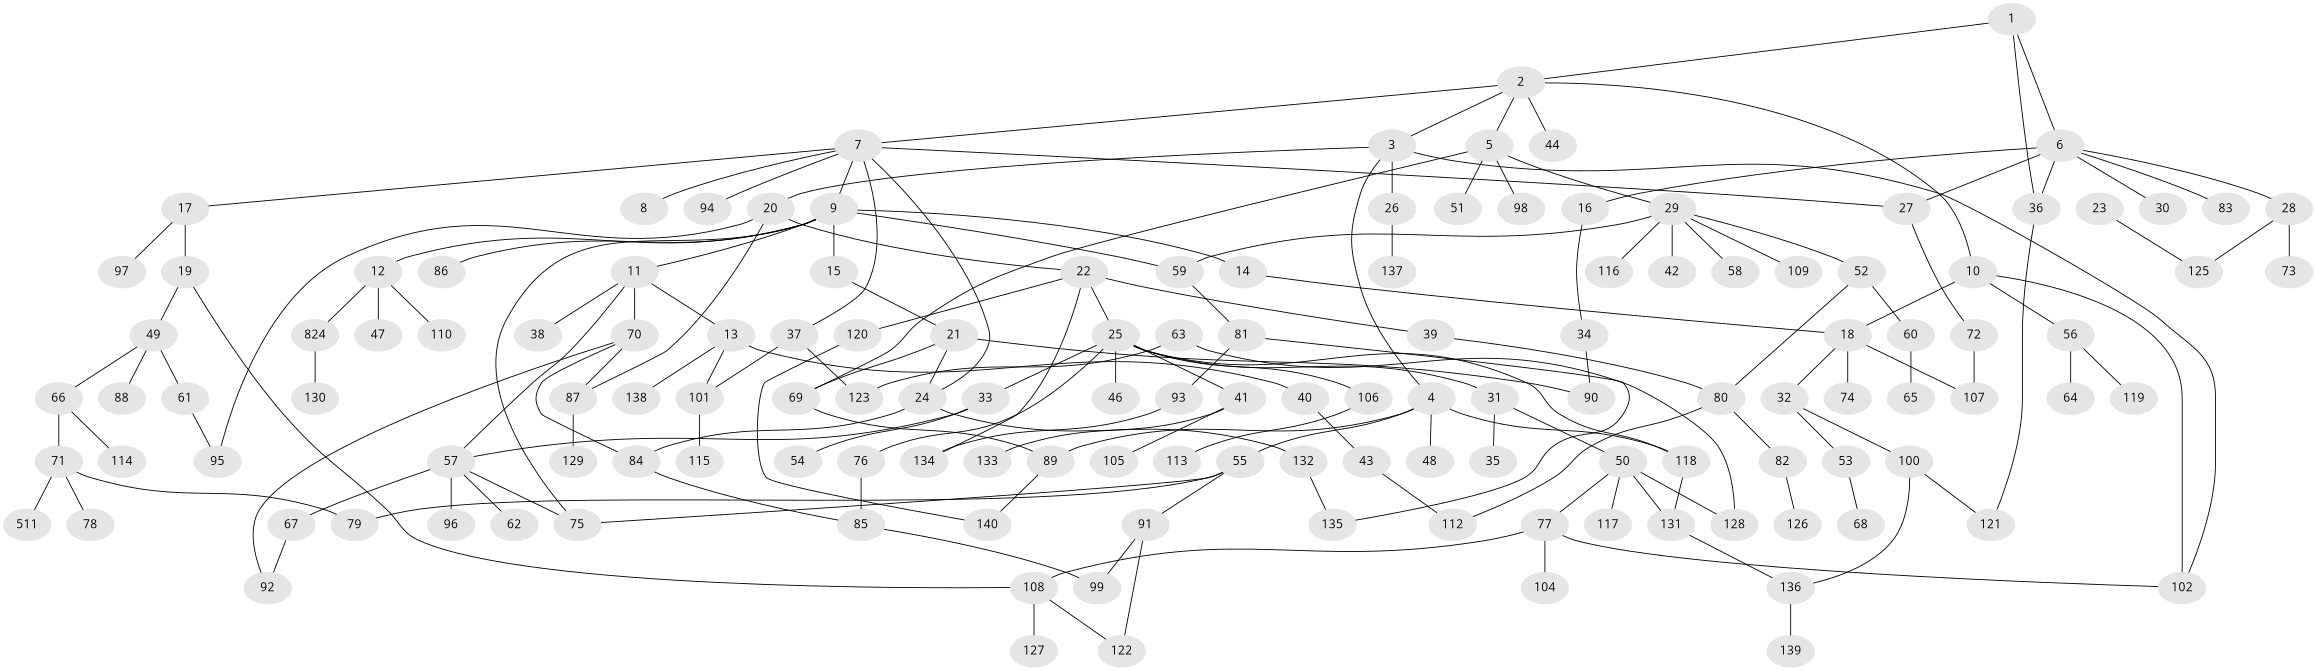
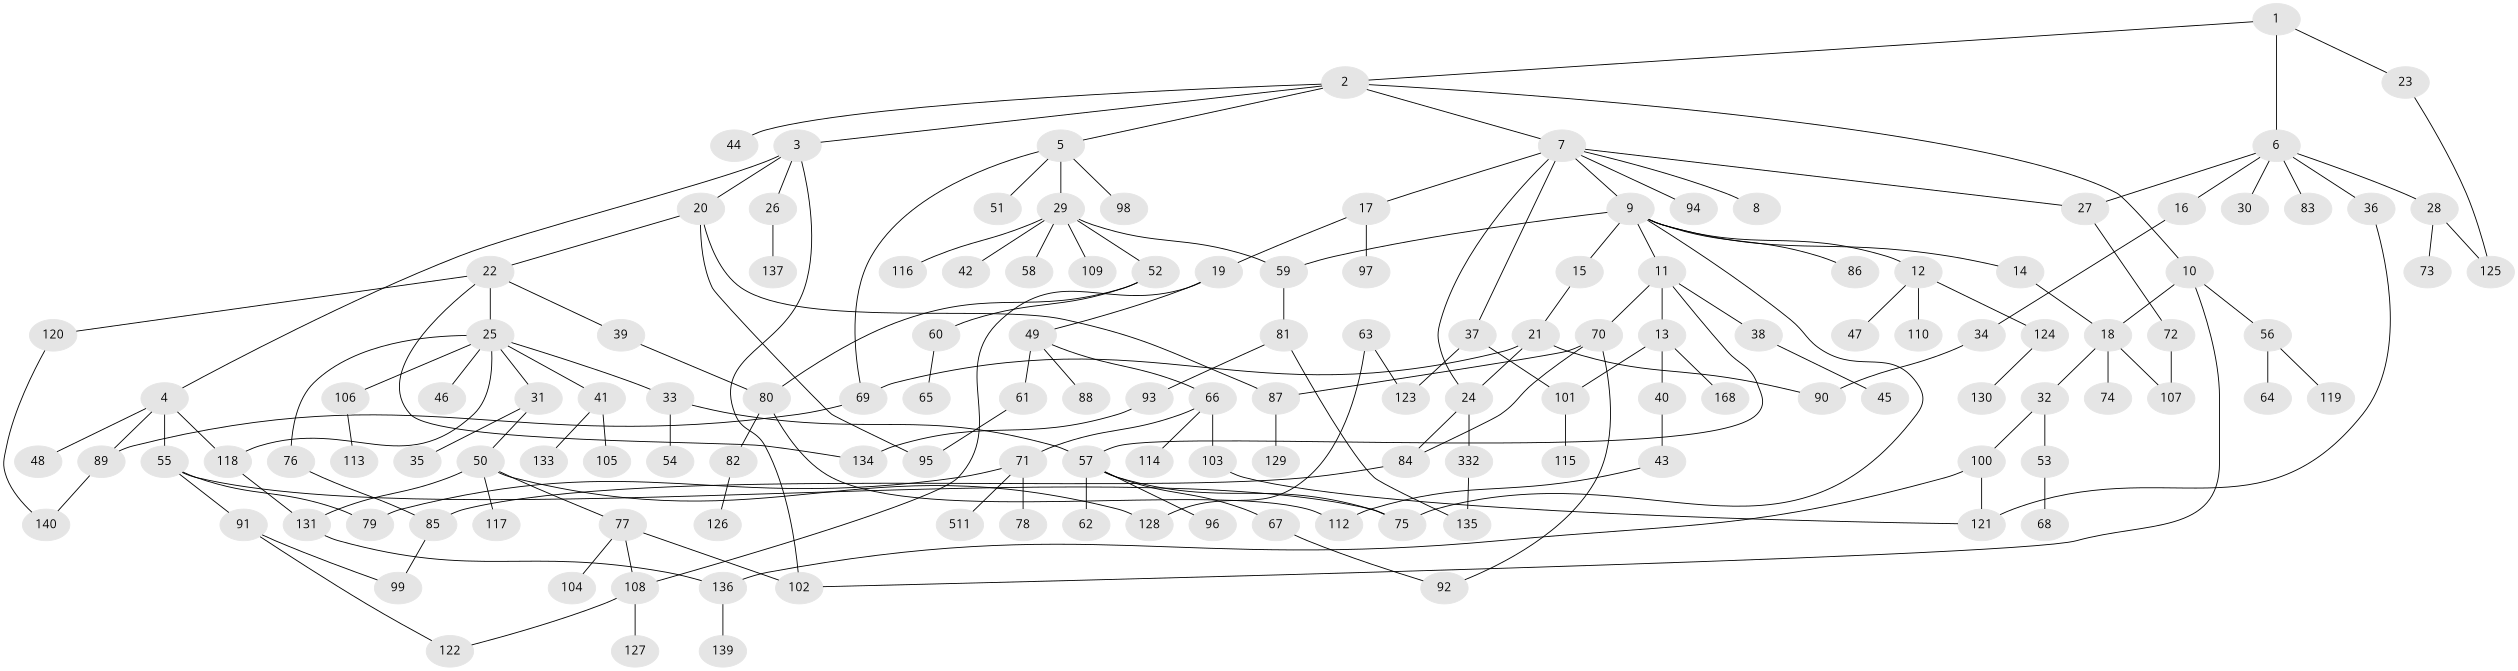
(2022, 114) -> (2341, 51)
(315, 335) -> (2045, 335)
(636, 399) -> (1725, 399)
none -> (1885, 399)
none -> (1213, 462)
(1304, 462) -> (1469, 462)
